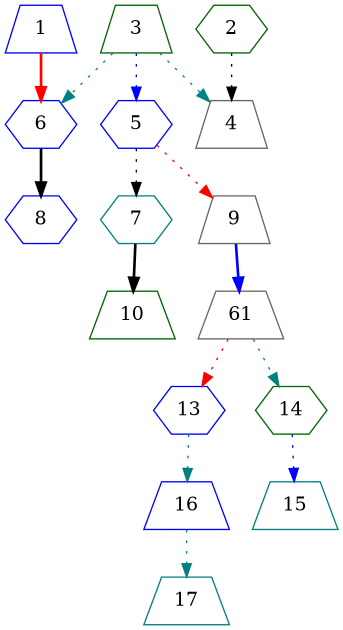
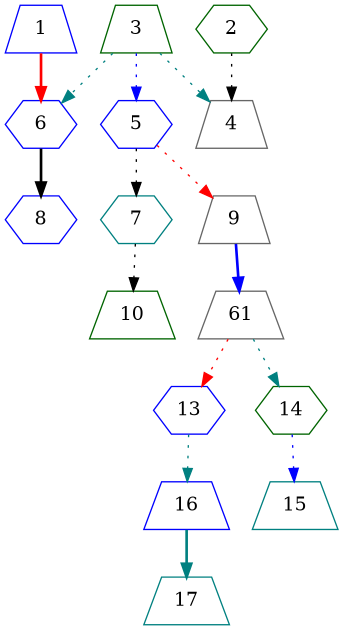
(135, 261) -> (135, 261)
(187, 547) -> (187, 547)
